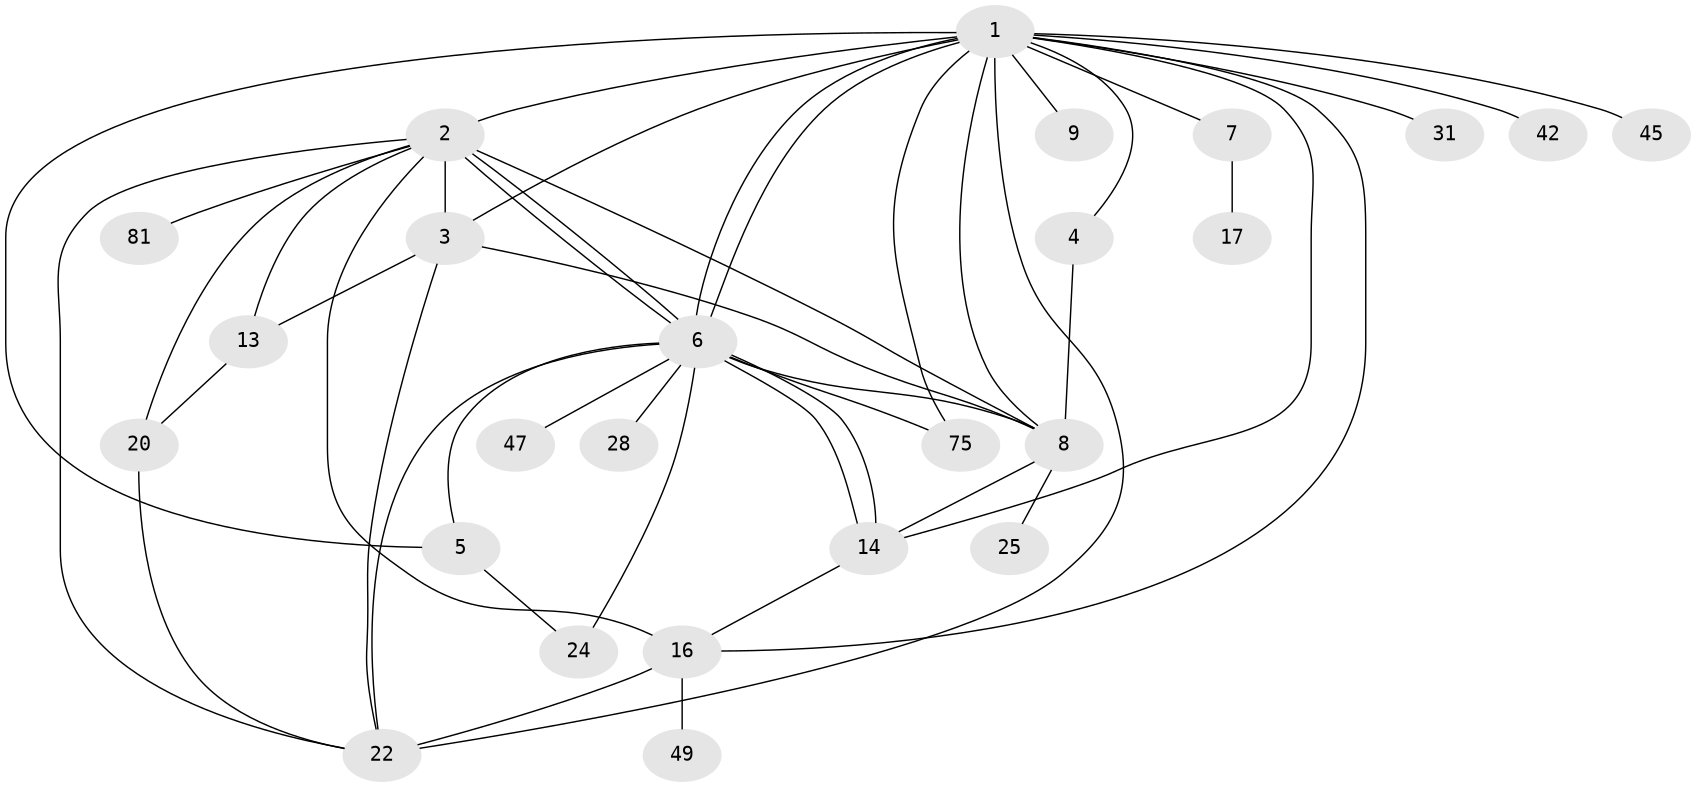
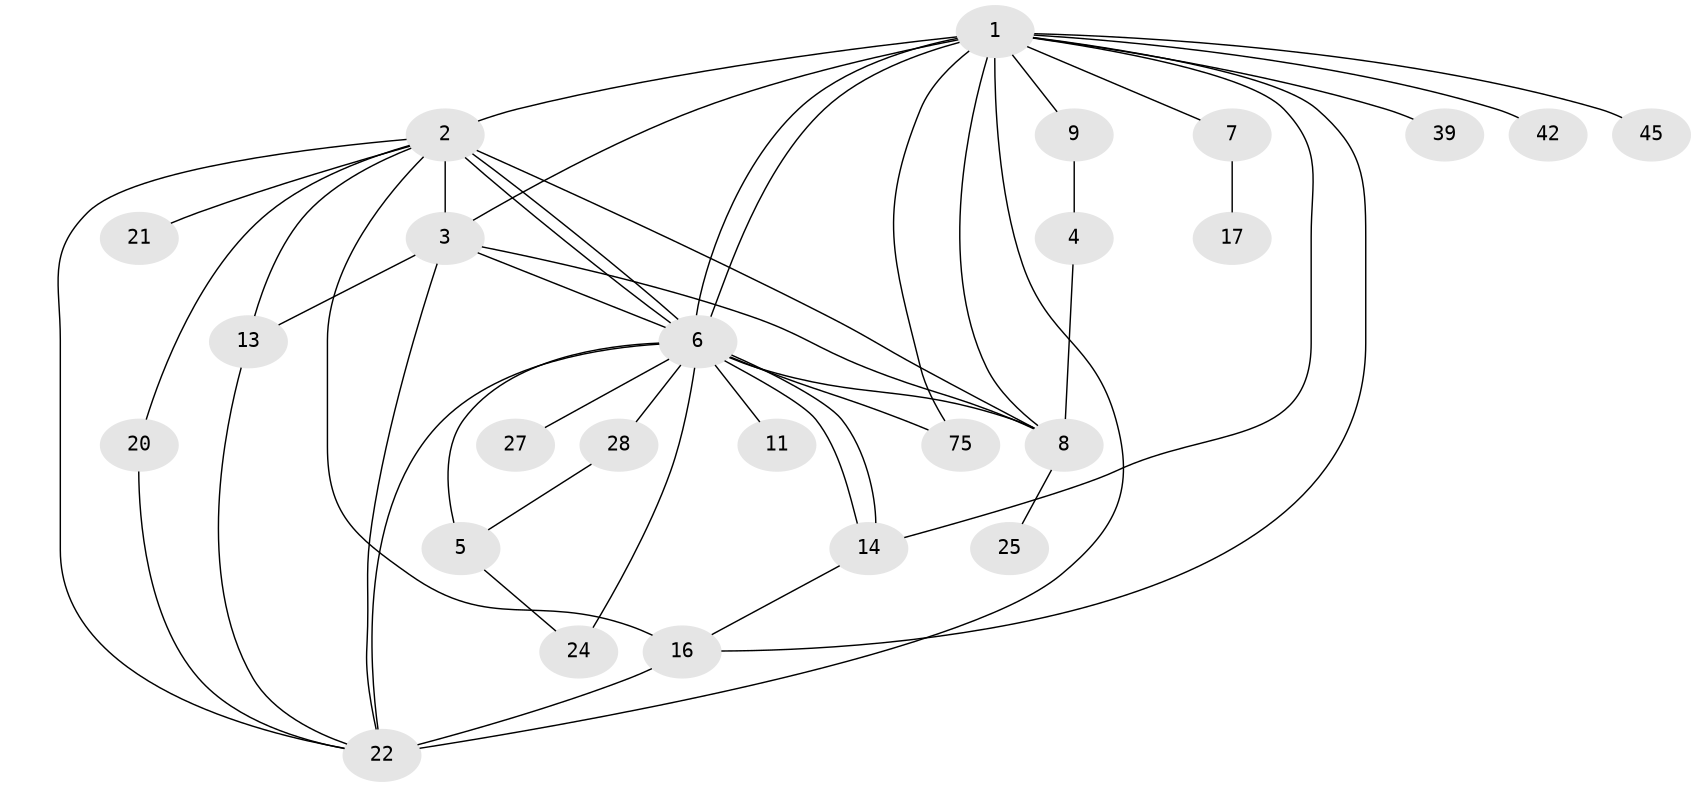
(1126, 109) -> (1074, 187)
(151, 115) -> (540, 497)
(1445, 135) -> (1445, 135)
(139, 238) -> (139, 238)
none -> (572, 290)
(194, 394) -> (223, 583)
(516, 445) -> (516, 445)
none -> (777, 445)
(967, 497) -> none
(682, 755) -> none
